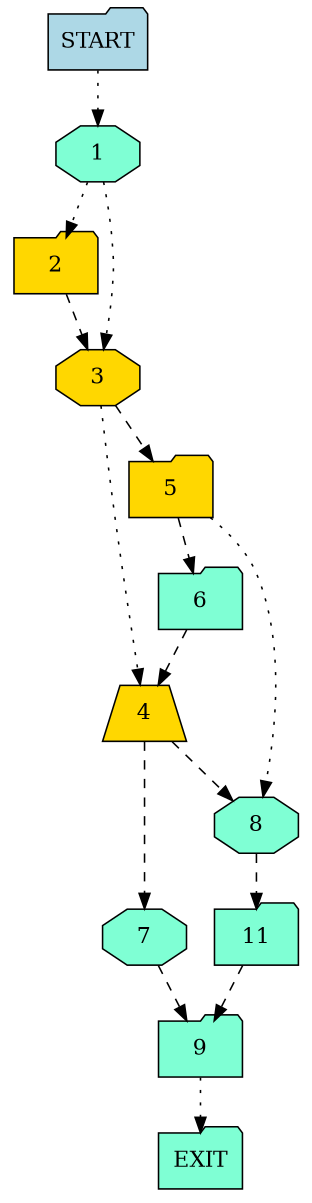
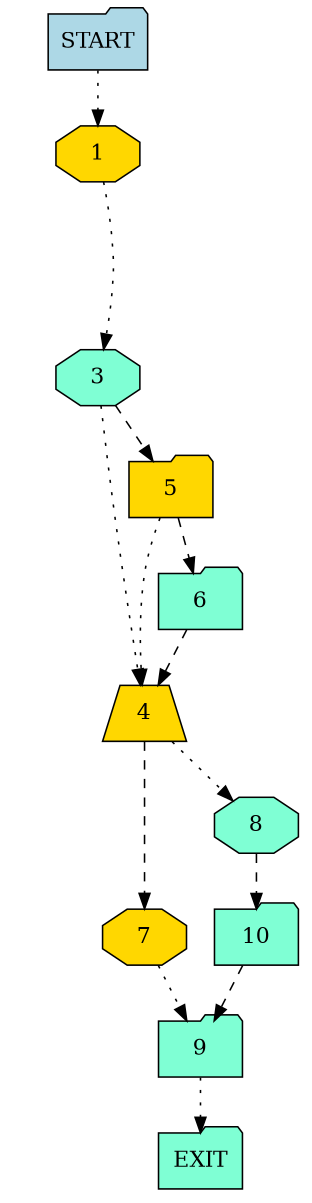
(98, 154) -> (98, 154)
(56, 266) -> none
(98, 378) -> (98, 378)
(273, 640) -> (142, 593)
(197, 766) -> (197, 766)
(145, 937) -> (145, 937)
(256, 937) -> (256, 937)
(169, 986) -> (169, 986)
